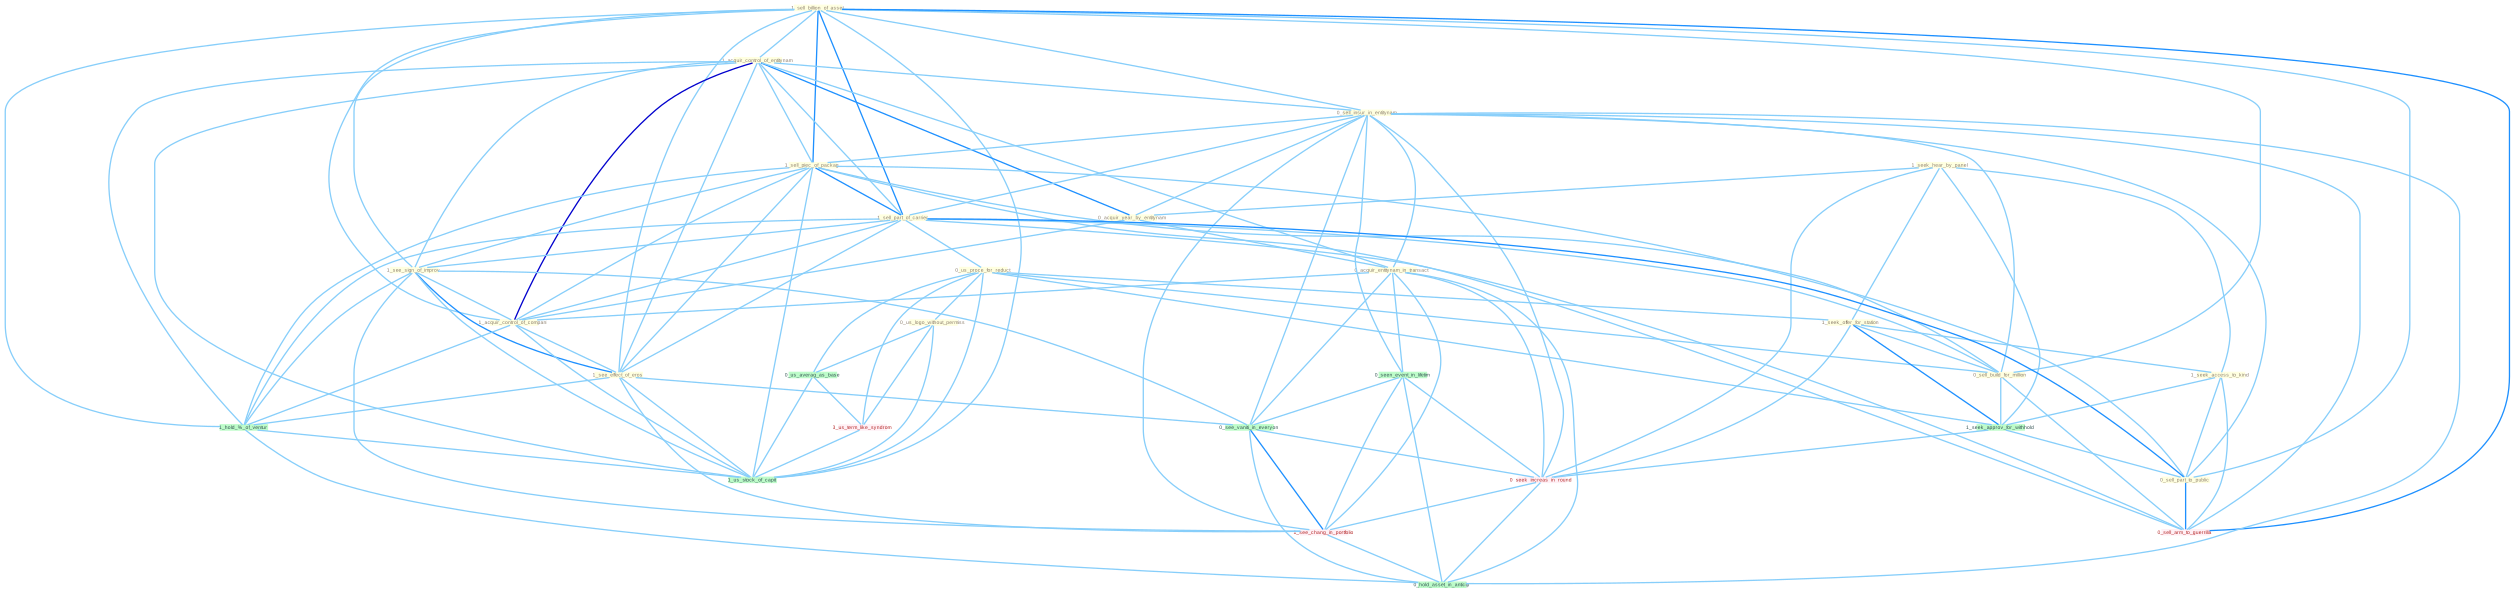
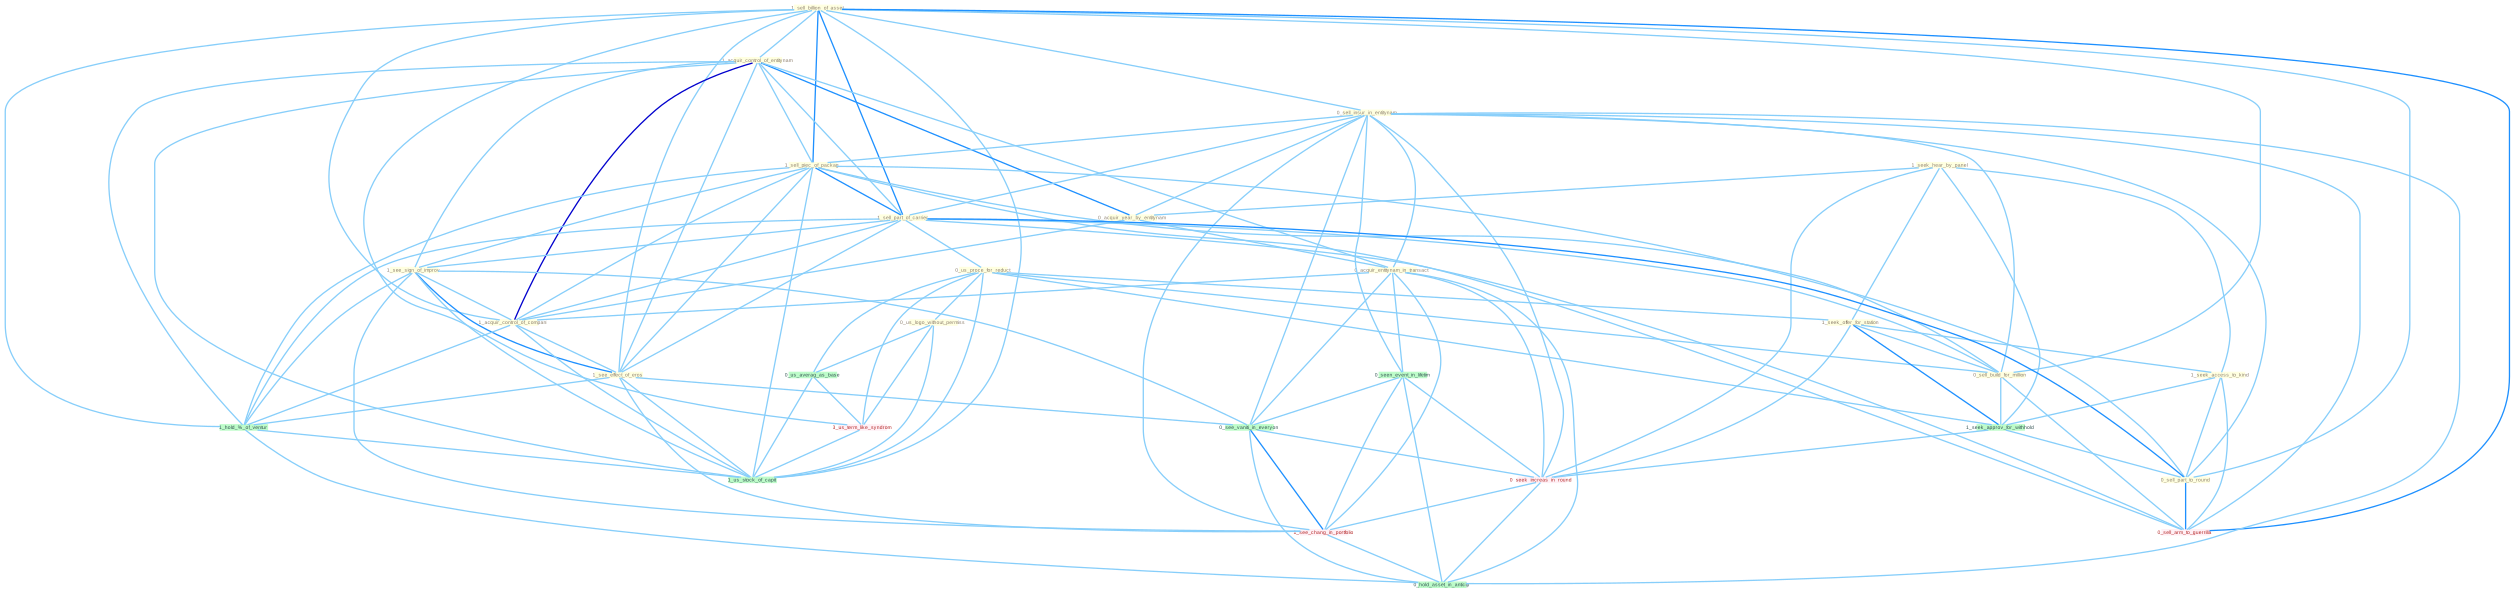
(1063, 87) -> none
(354, 125) -> (371, 239)
(2186, 480) -> (2186, 480)
